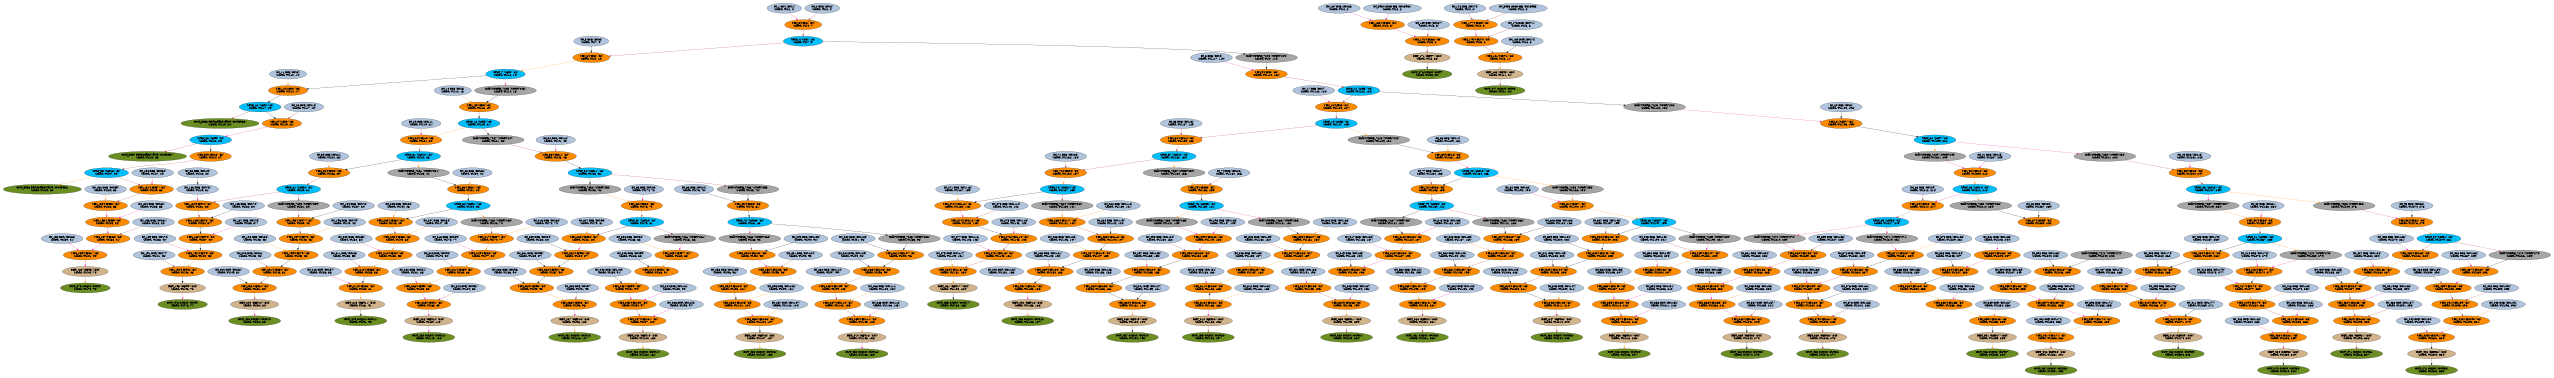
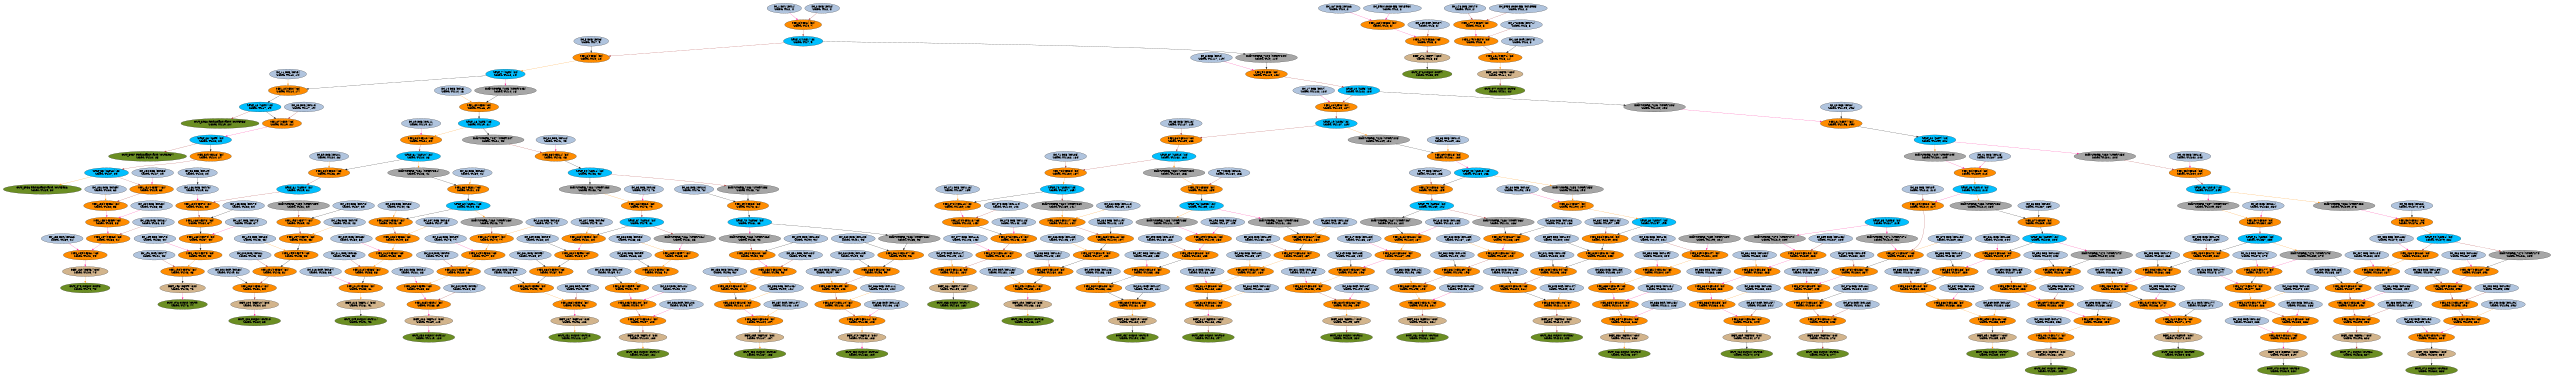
(299, 197) -> none
(1906, 214) -> (1923, 232)
(1680, 230) -> none
none -> (2045, 239)
(1210, 297) -> (1207, 295)
(2049, 328) -> (2049, 328)
